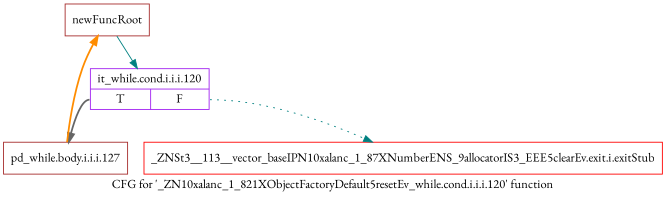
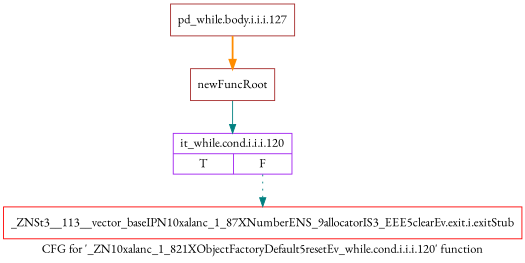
(77, 114) -> none
